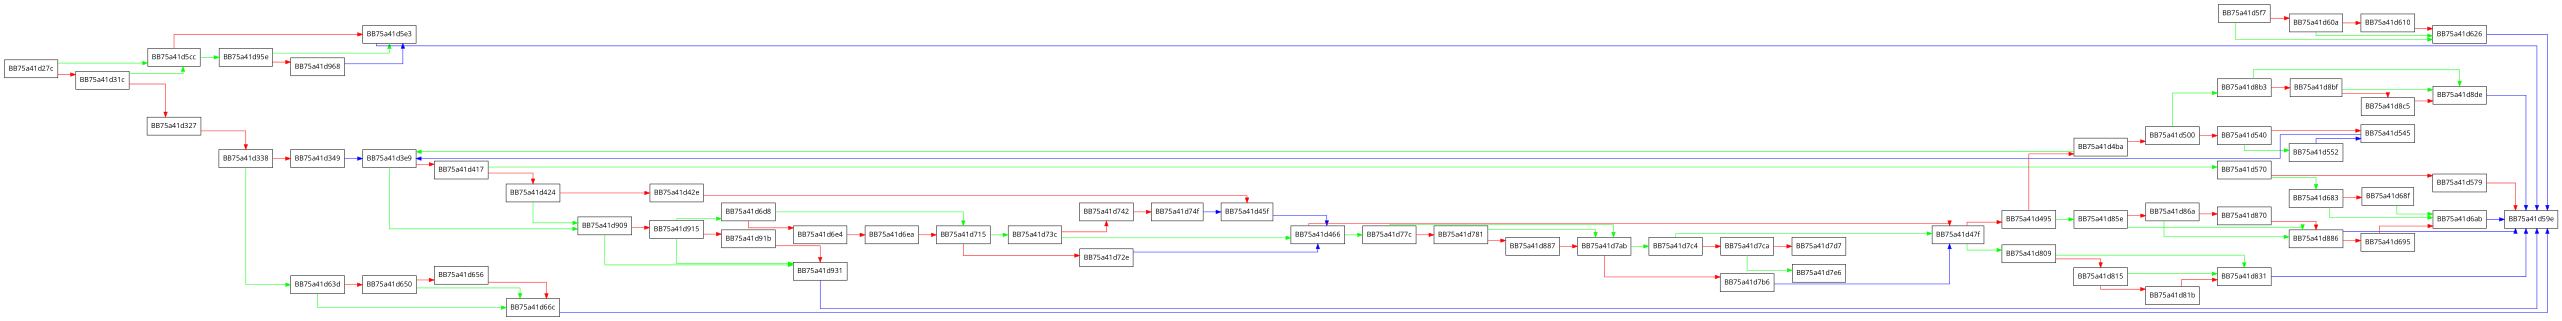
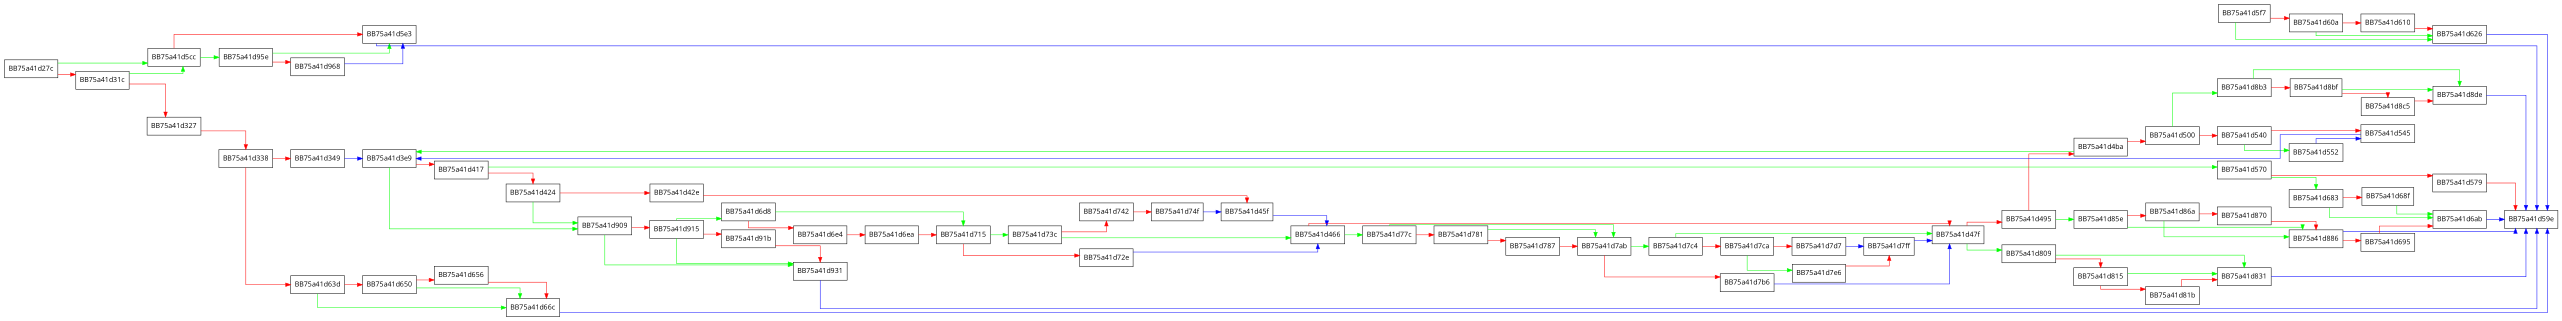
(246, 246) -> (246, 246)
(1533, 246) -> (1533, 246)
none -> (1889, 246)
